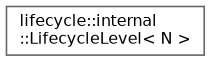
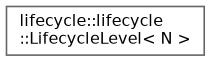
(105, 31) -> (105, 31)
